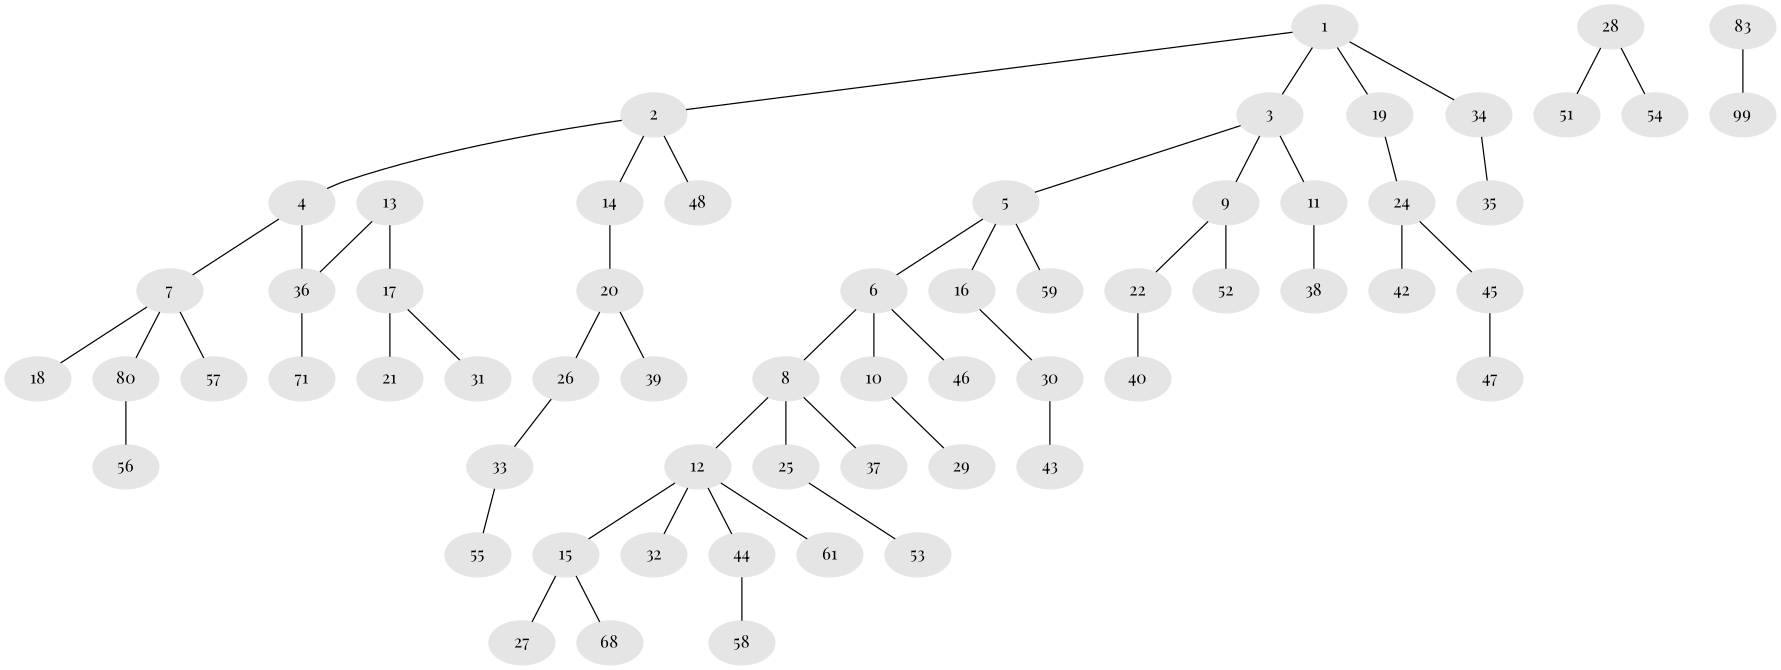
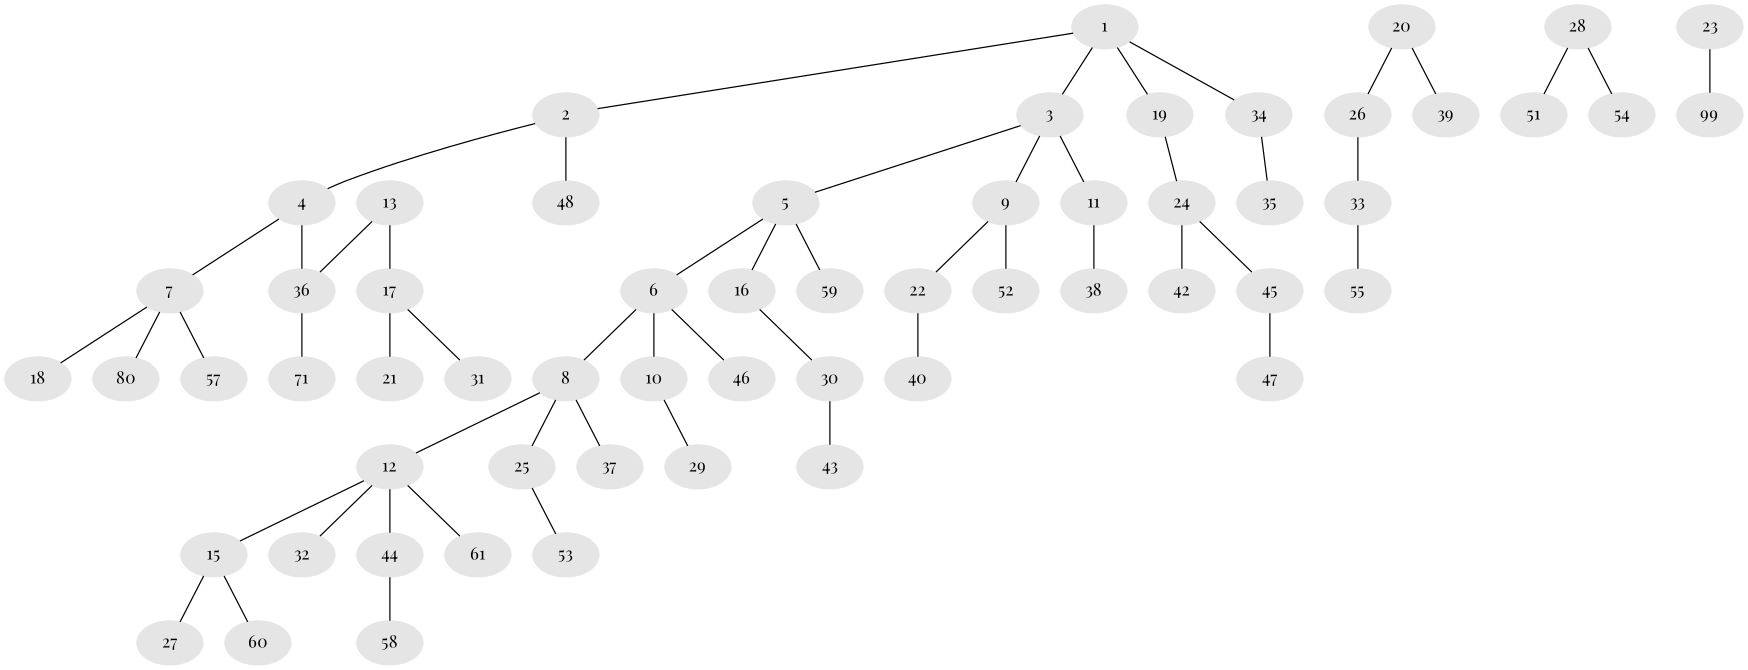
(1743, 27) -> (1710, 27)
(610, 203) -> none
(126, 467) -> none
(610, 643) -> (258, 643)
